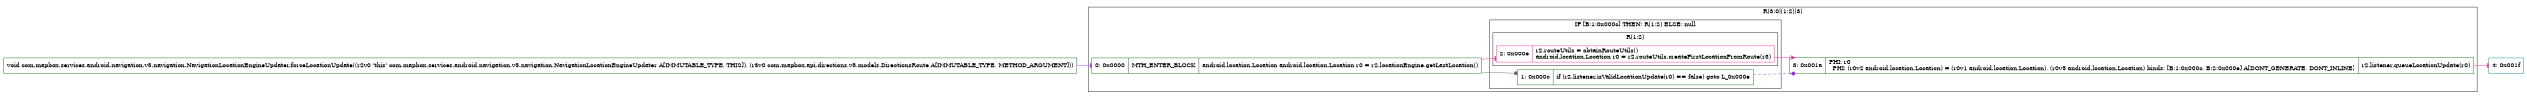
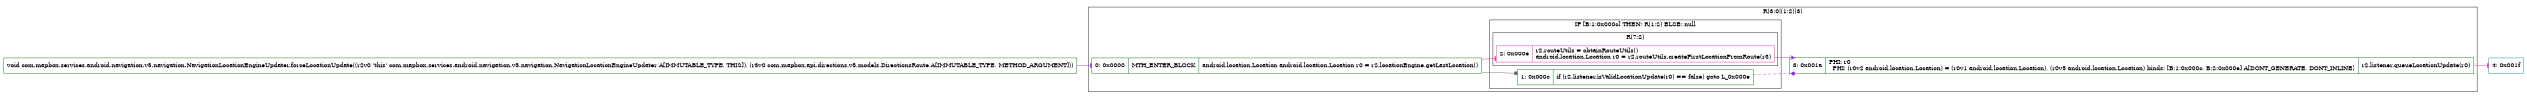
(1635, 38) -> (1635, 38)
(1784, 57) -> (1784, 57)
